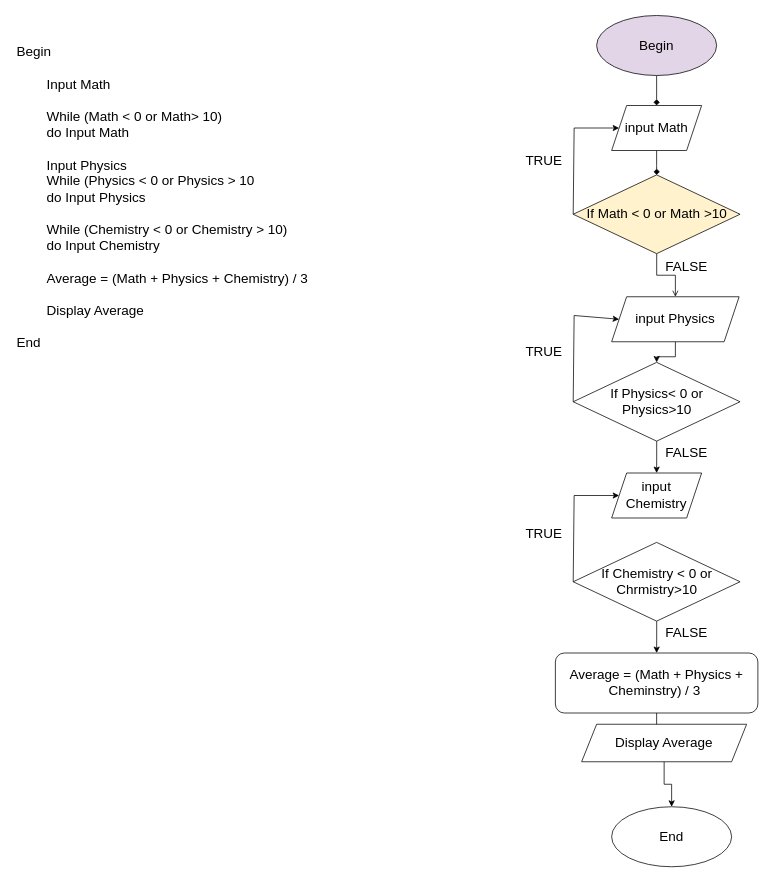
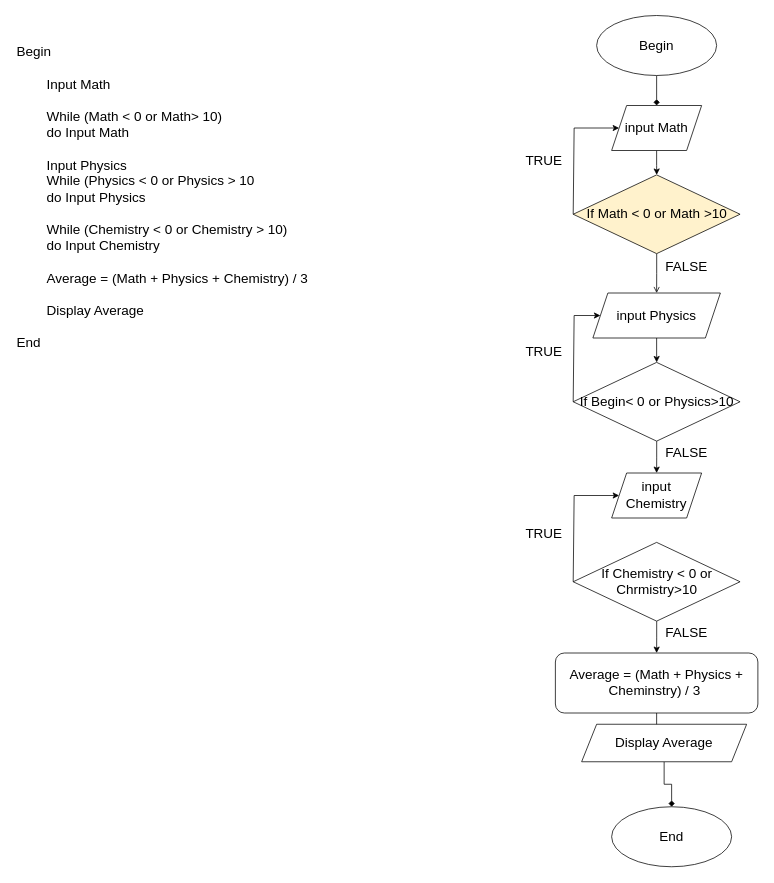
(657, 45) -> (657, 45)
(657, 168) -> (657, 168)
(675, 319) -> (657, 315)
(657, 402) -> (657, 402)
(672, 800) -> (672, 800)
